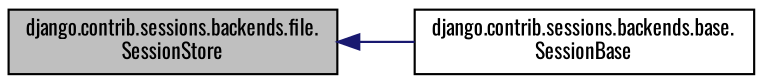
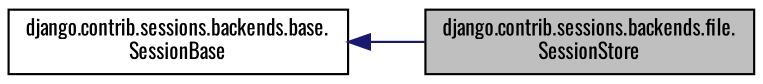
(387, 42) -> (398, 42)
